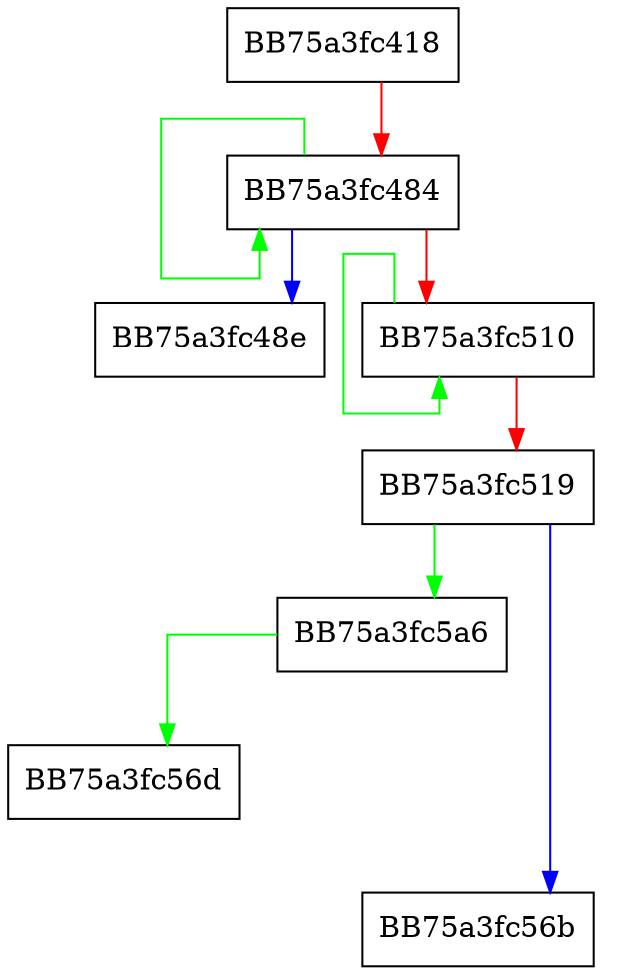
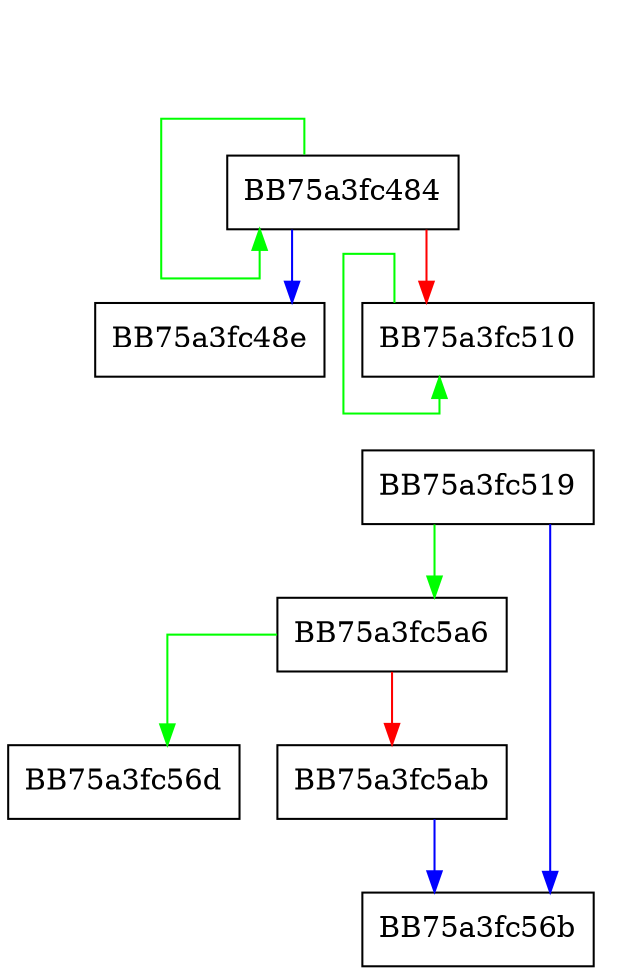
(343, 45) -> none
(517, 403) -> none
none -> (392, 782)
